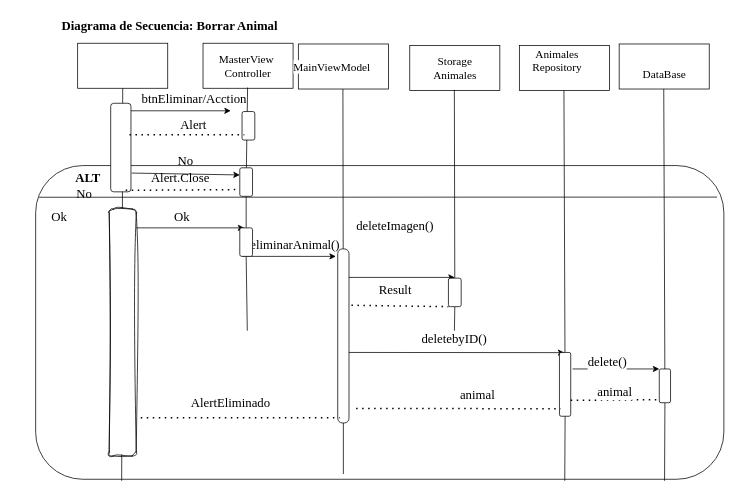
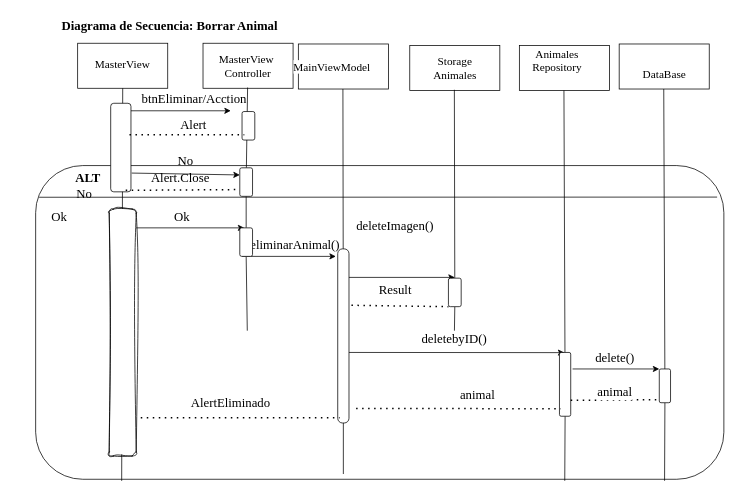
none -> (123, 63)
(607, 362) -> (615, 358)
